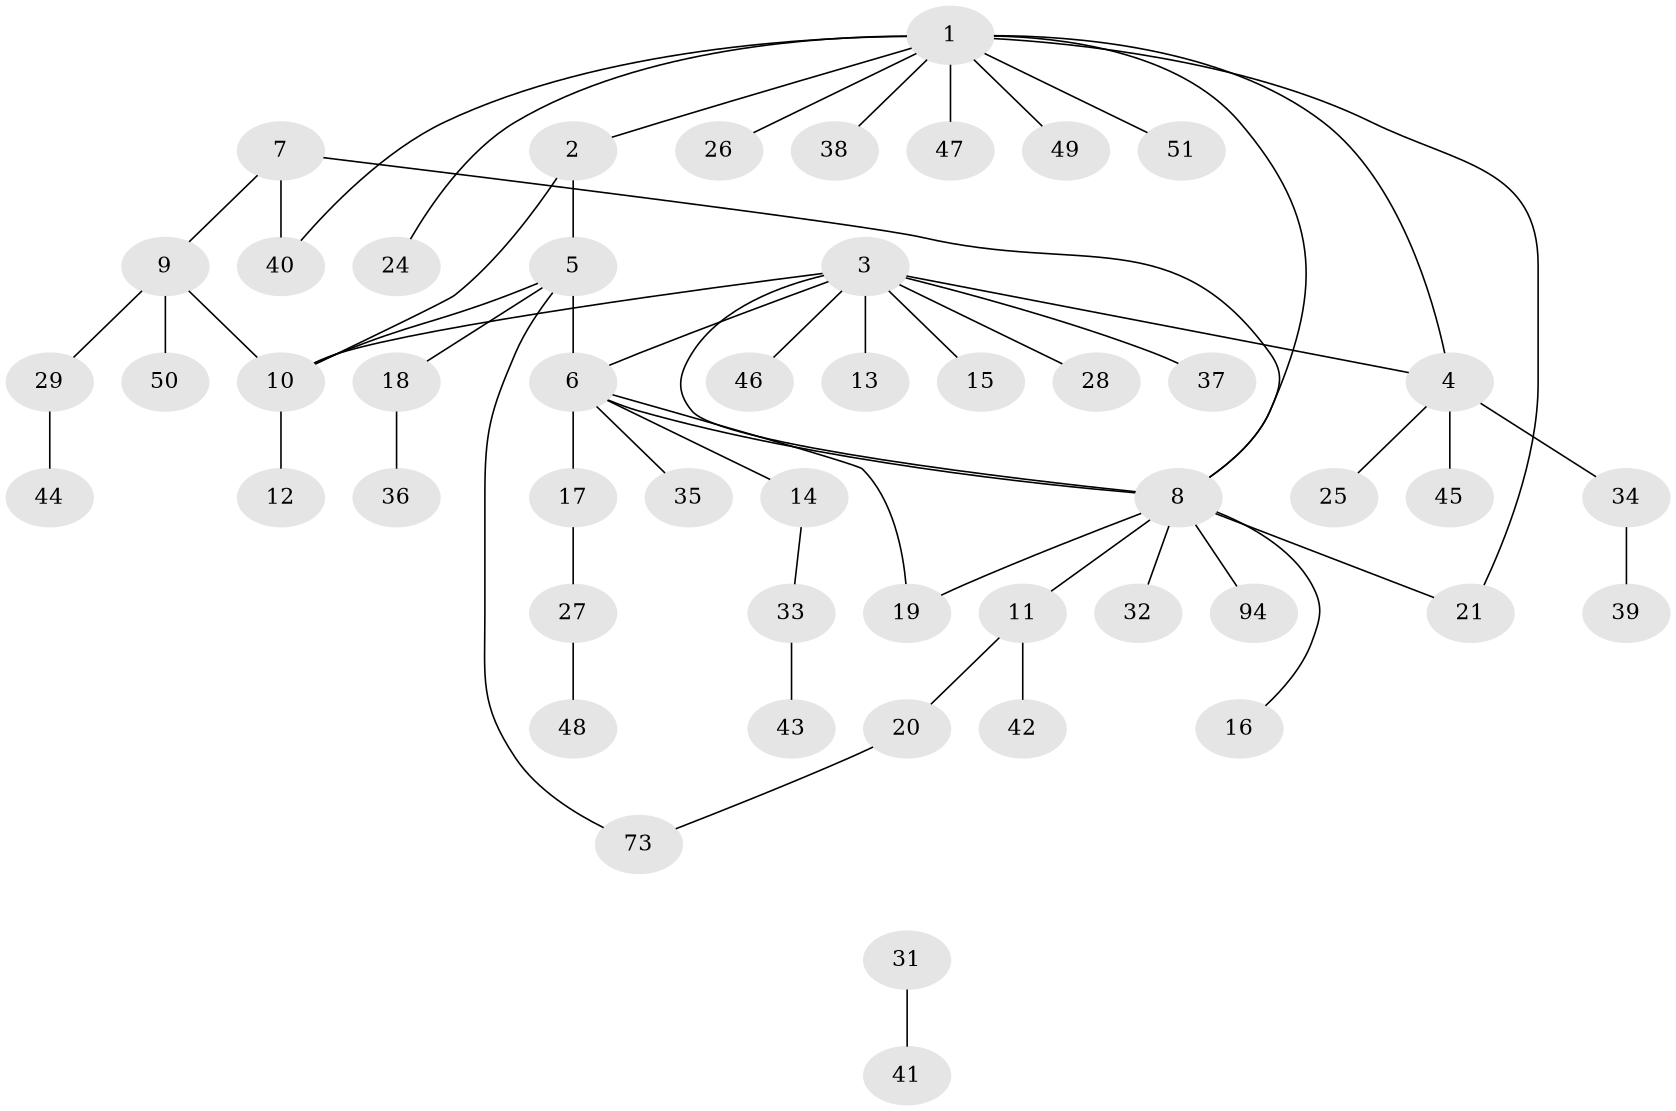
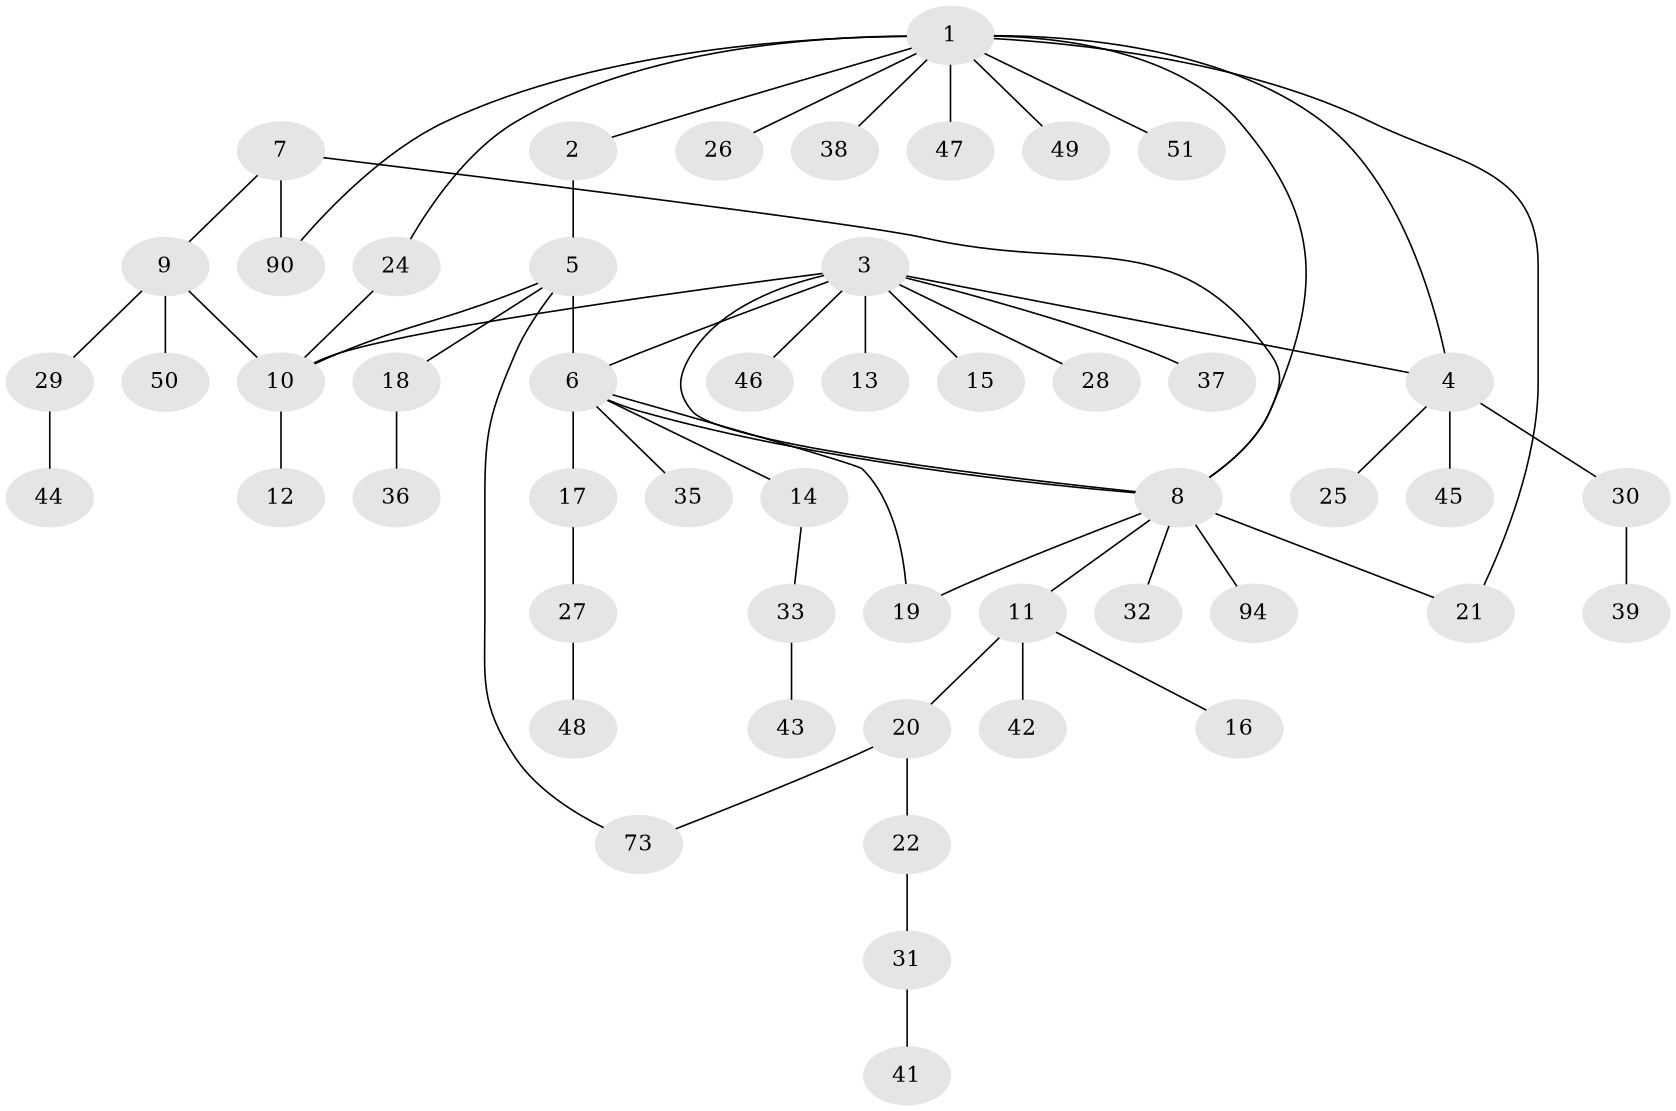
(281, 267) -> (281, 267)
(455, 295) -> (339, 324)
(1626, 498) -> (1626, 498)
(1316, 592) -> (1131, 671)
none -> (907, 845)
